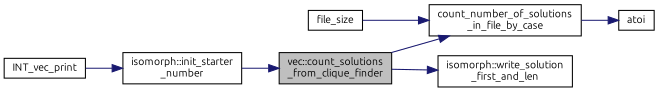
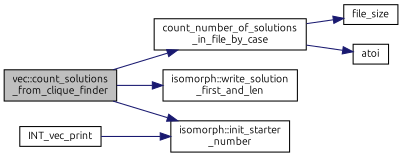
(390, 20) -> (320, 22)
(255, 68) -> (140, 109)
